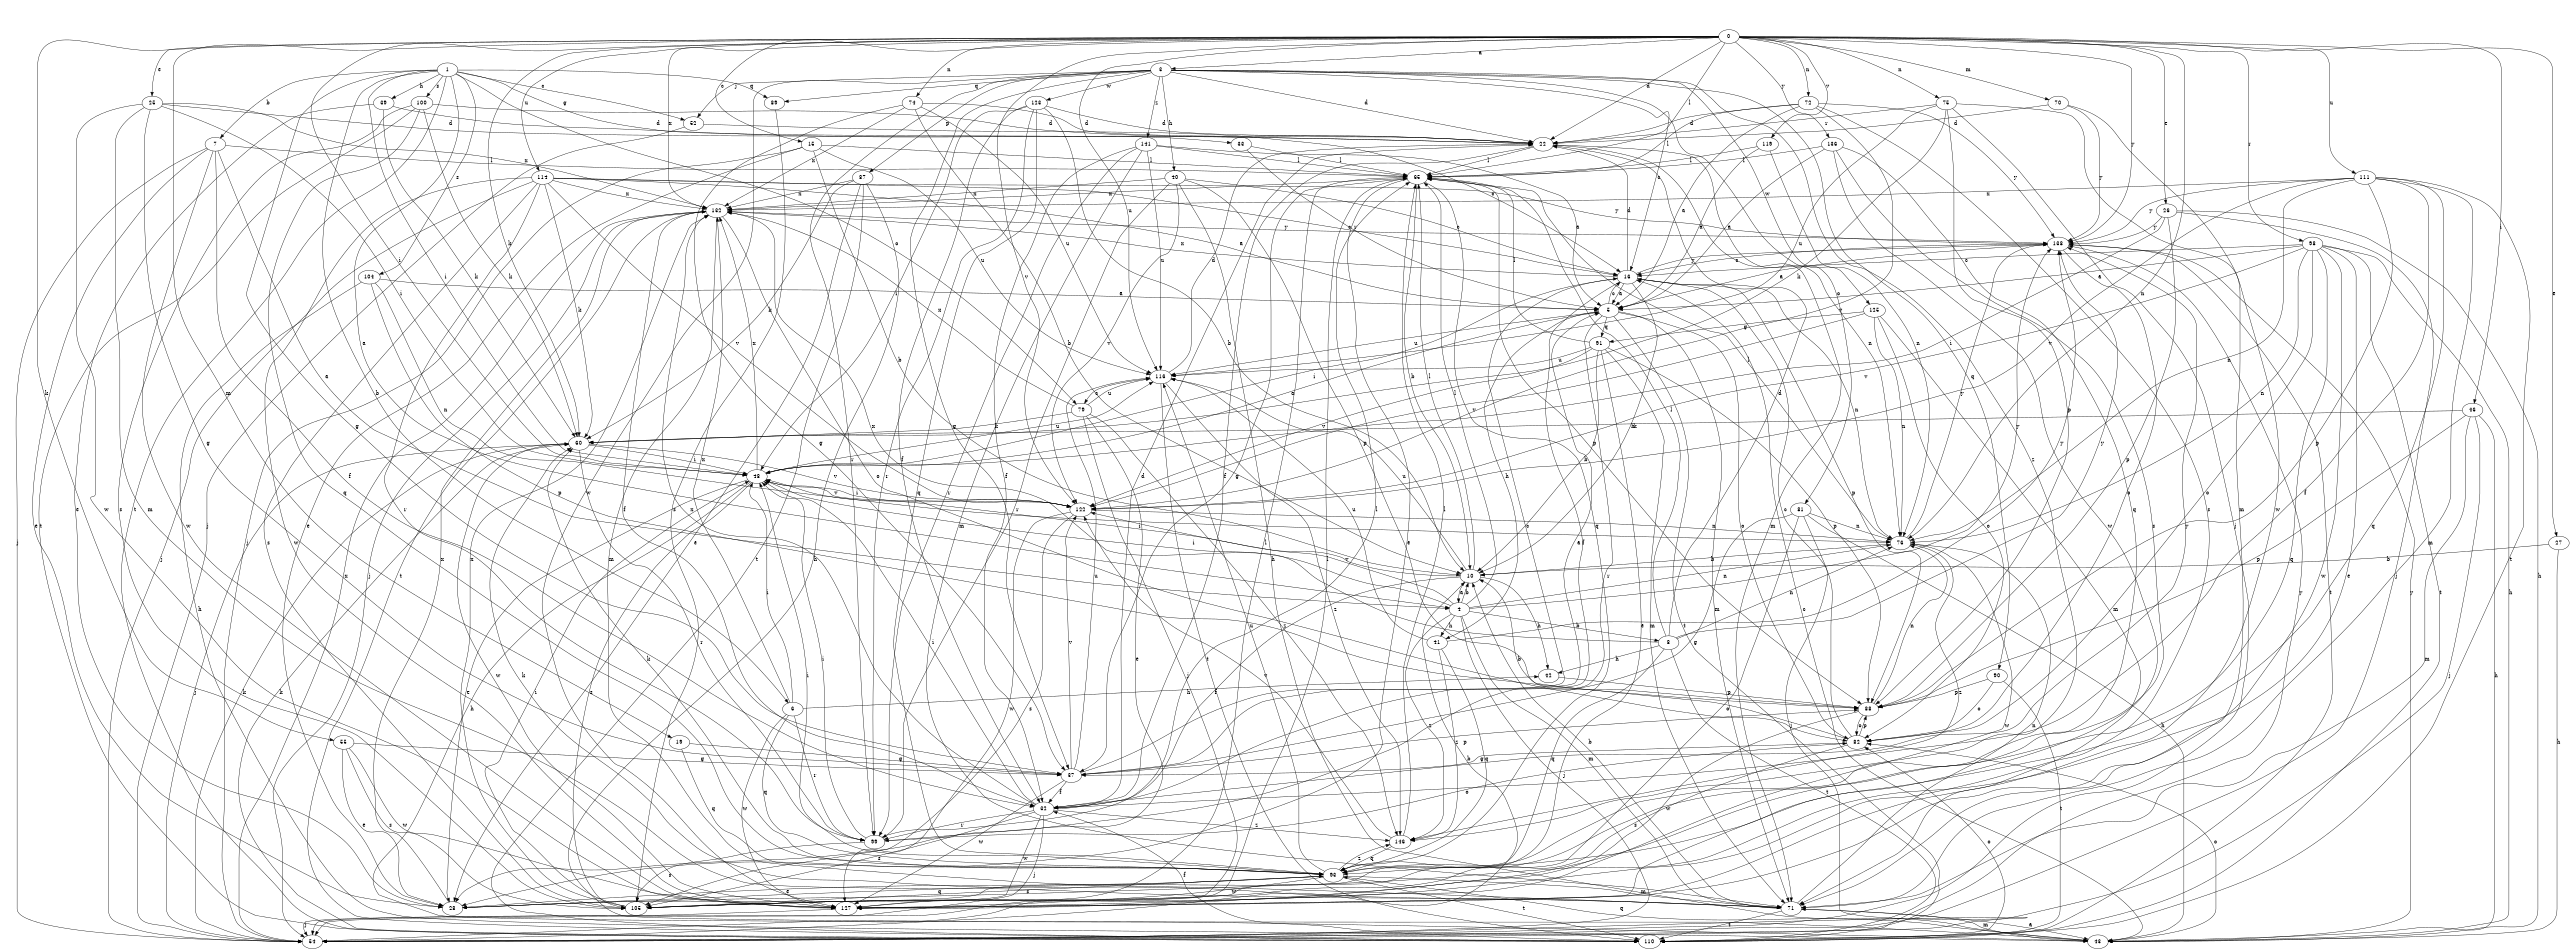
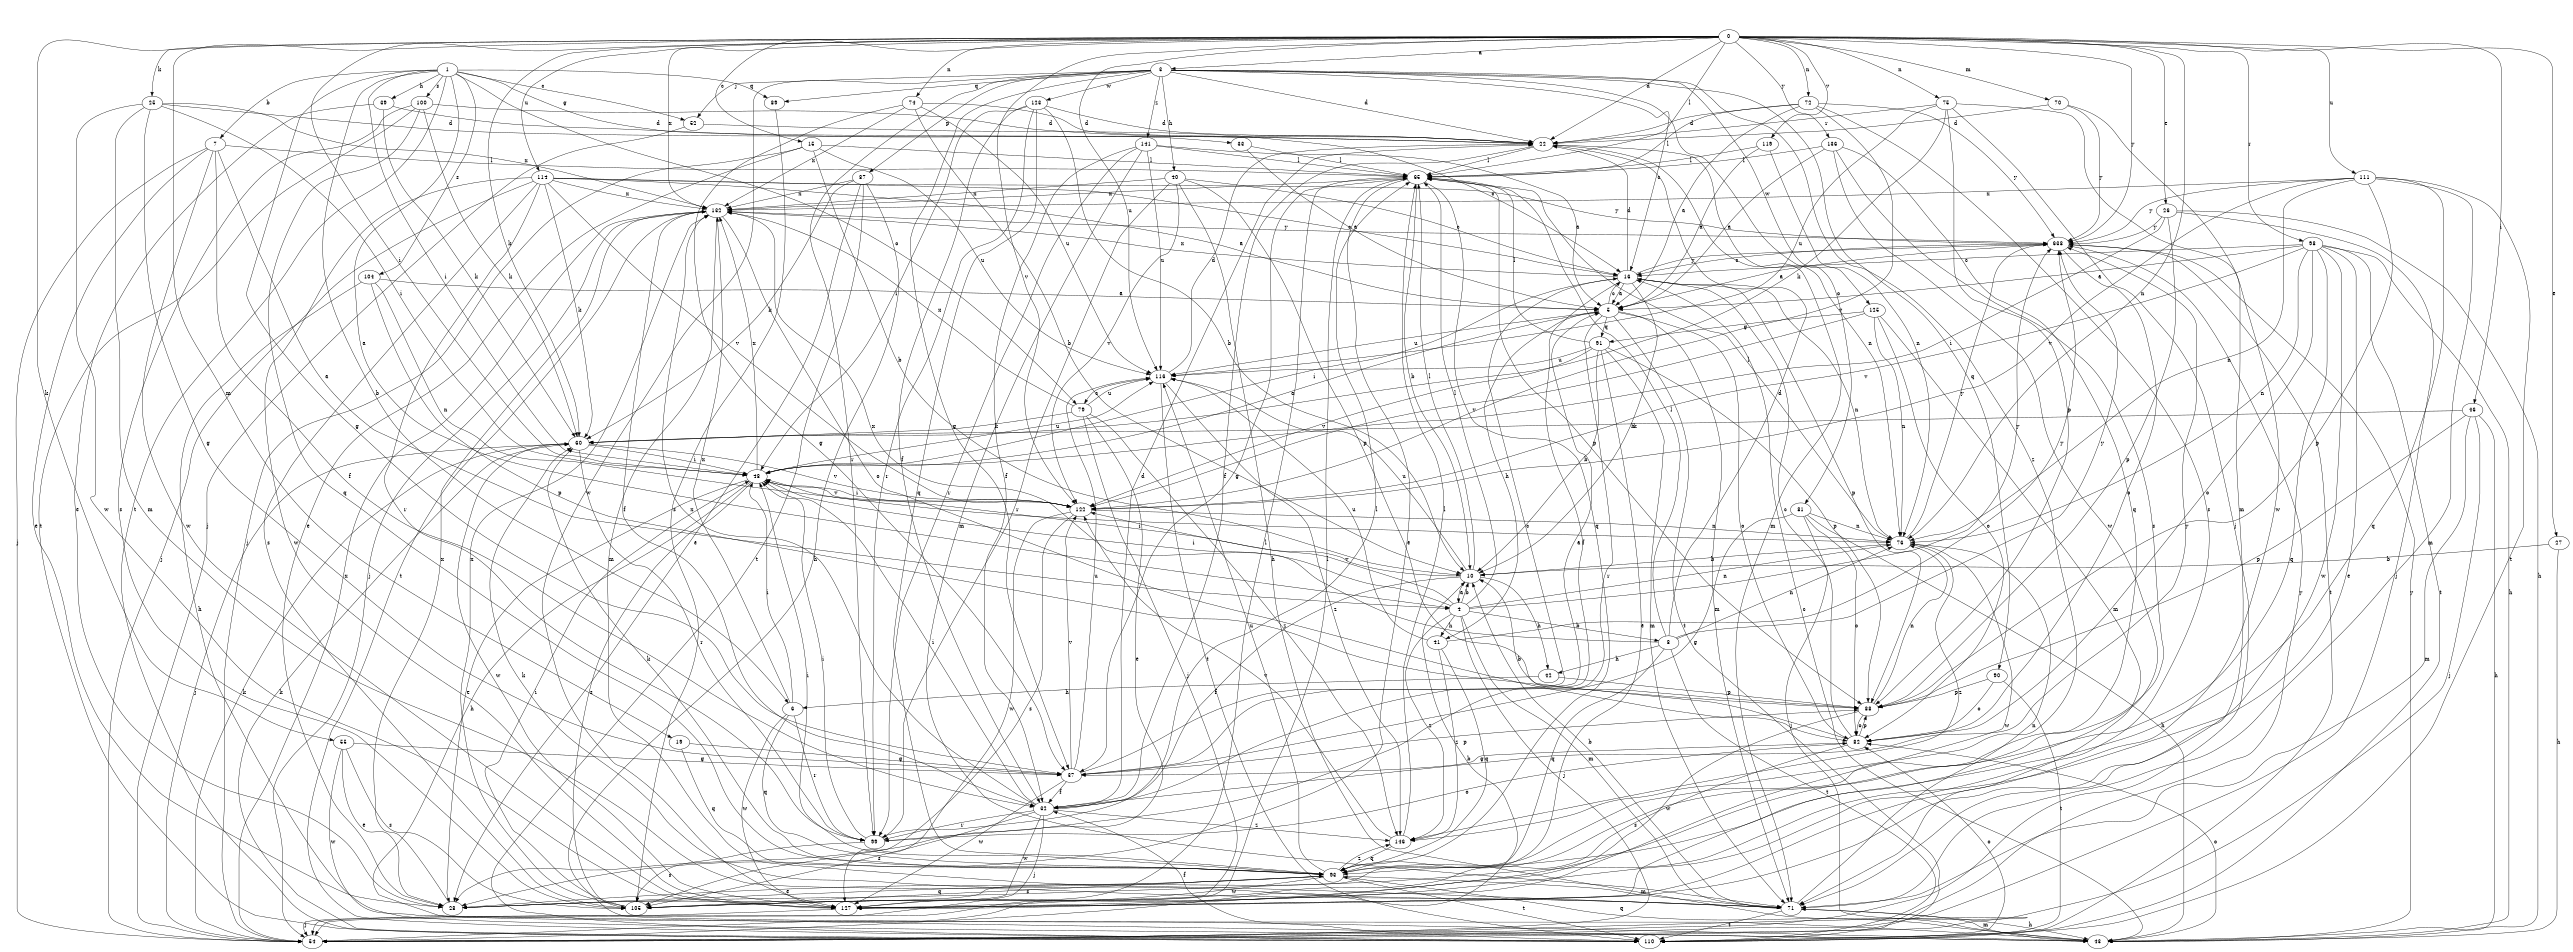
(160, 70) -> (160, 70)
(1356, 227) -> (1356, 227)
(2058, 244) -> (2058, 244)
(1169, 690) -> (1172, 686)
(1923, 747) -> none
(1555, 864) -> (1856, 607)
(580, 874) -> (1138, 927)
(2031, 925) -> (2031, 925)
